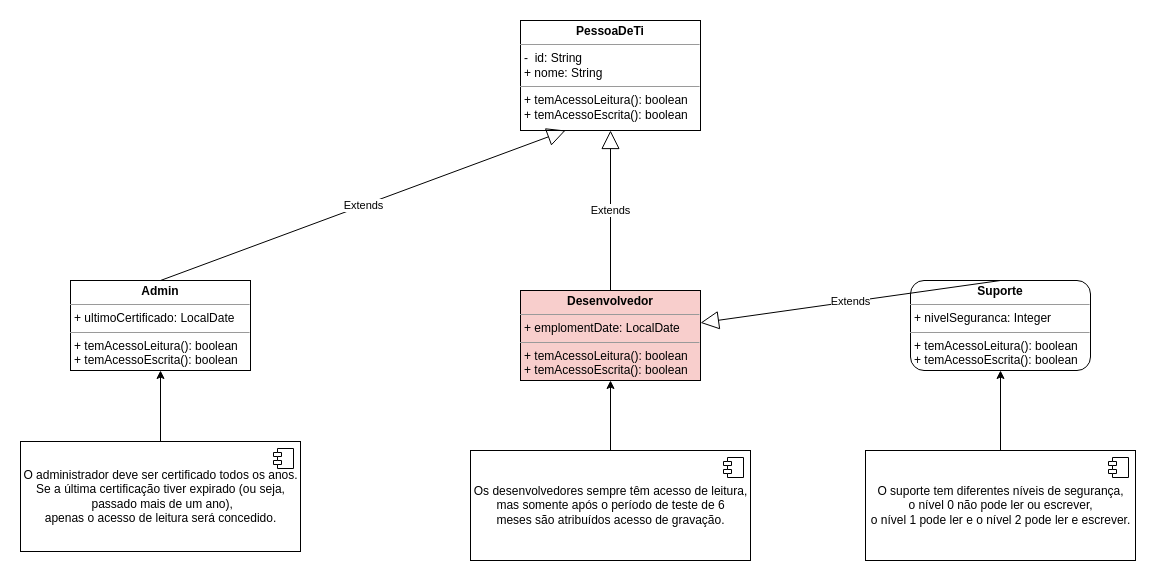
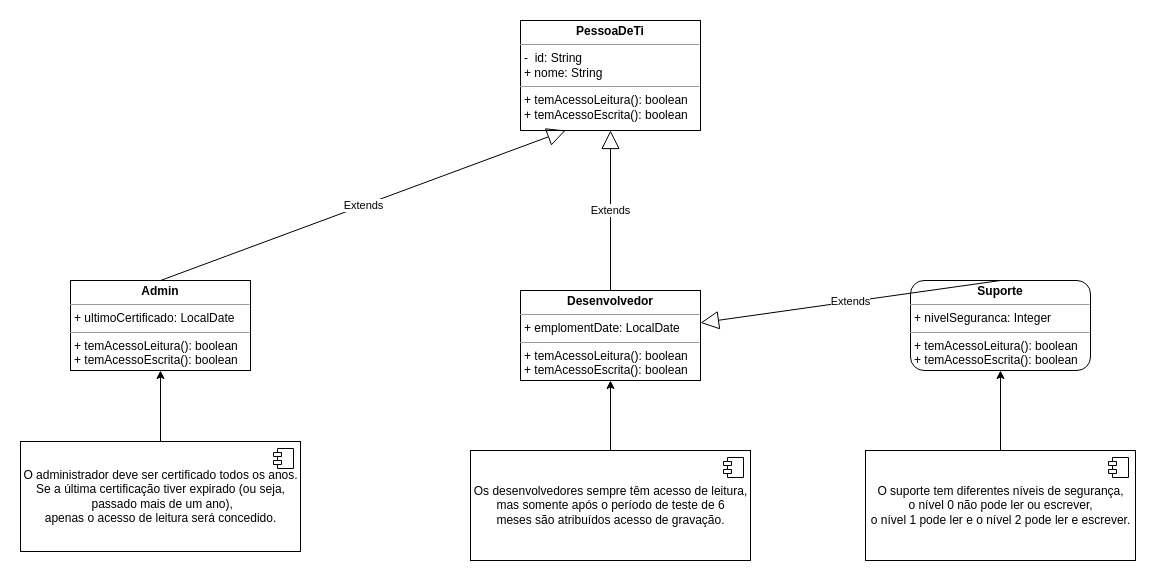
(611, 336) -> (611, 336)
